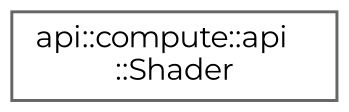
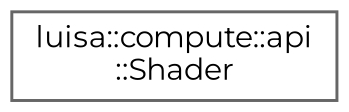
(174, 56) -> (174, 56)
